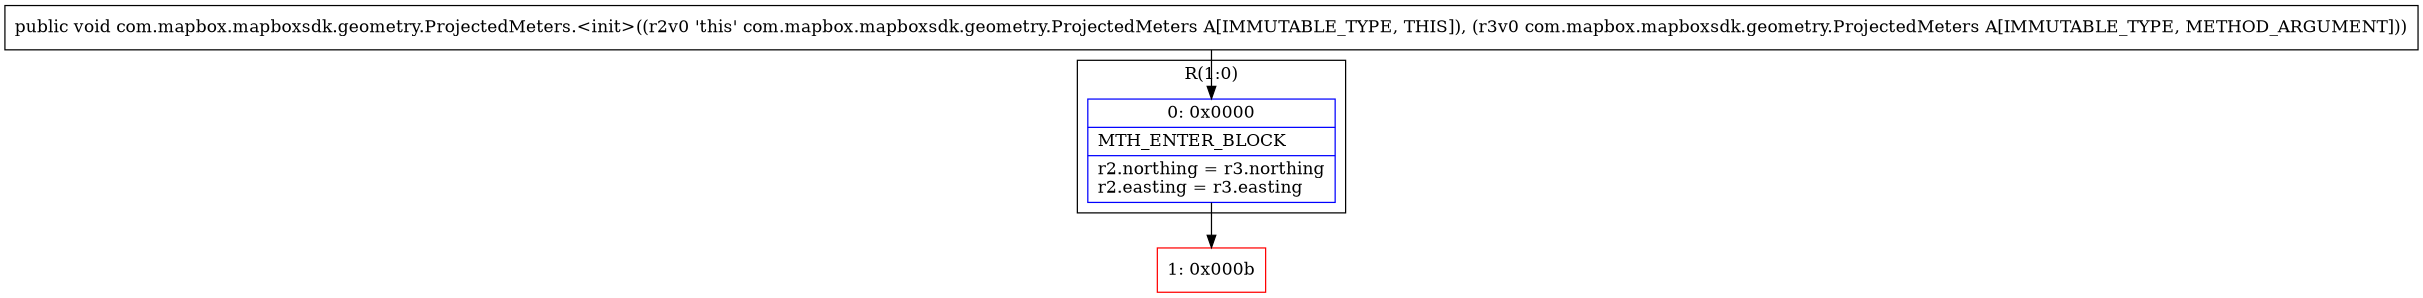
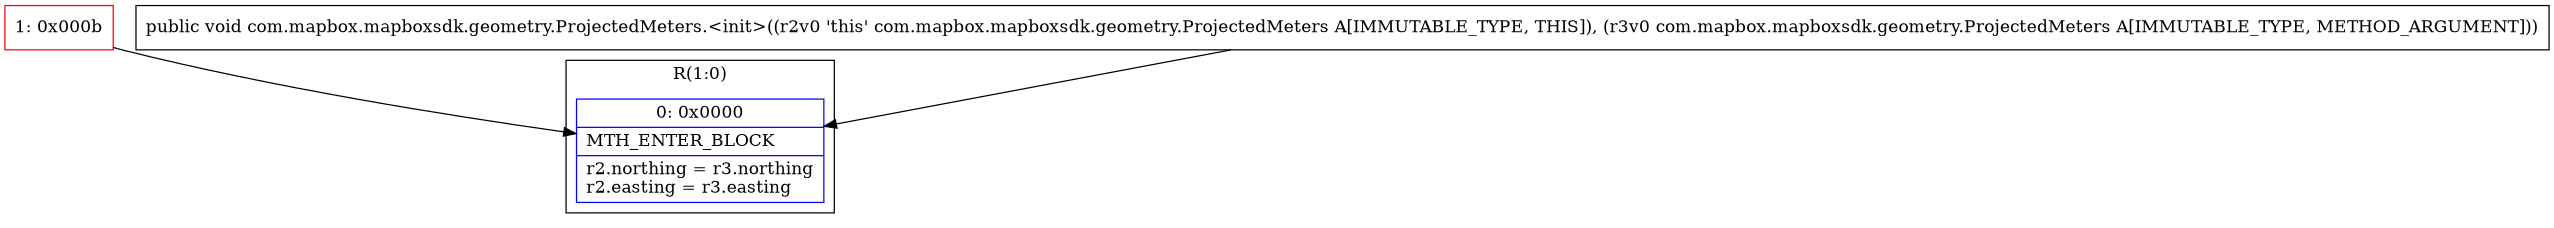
(1211, 220) -> (337, 95)
